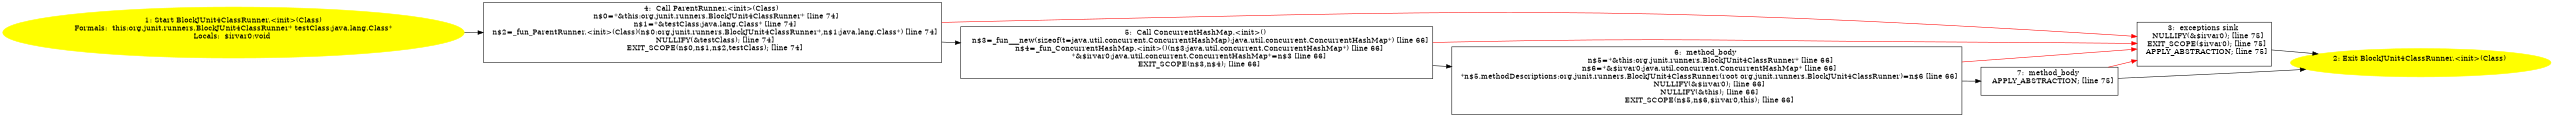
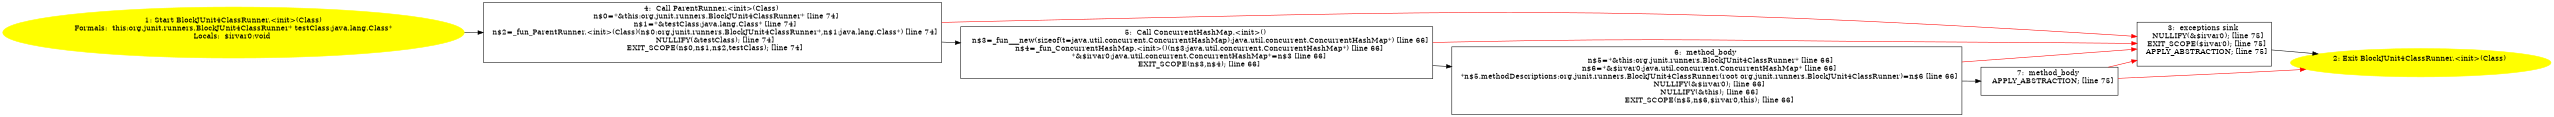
(2209, 74) -> (2209, 74)
